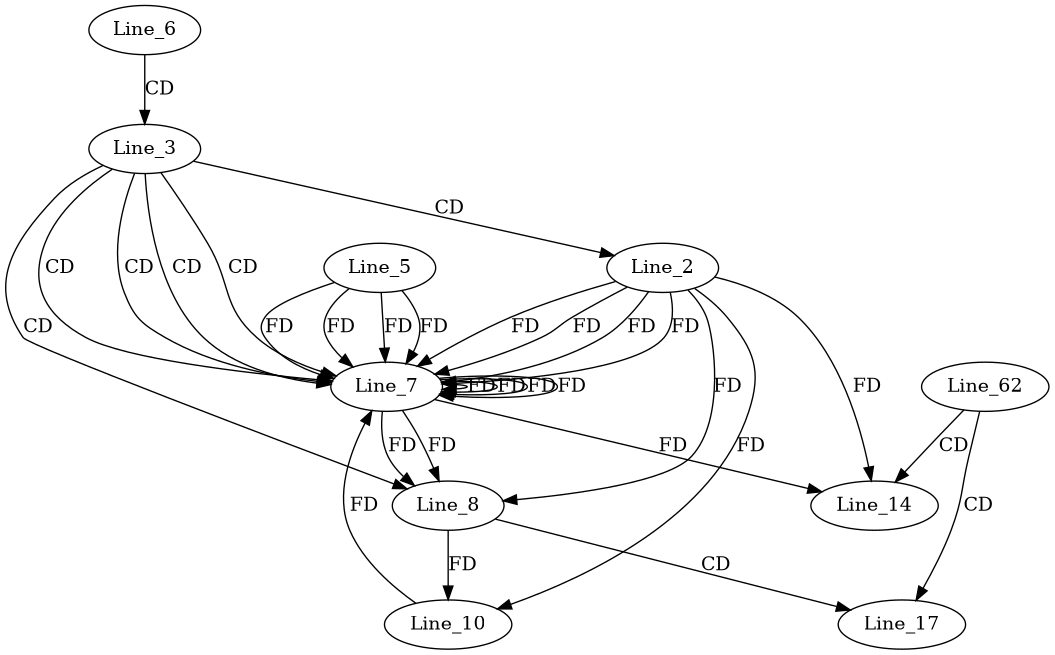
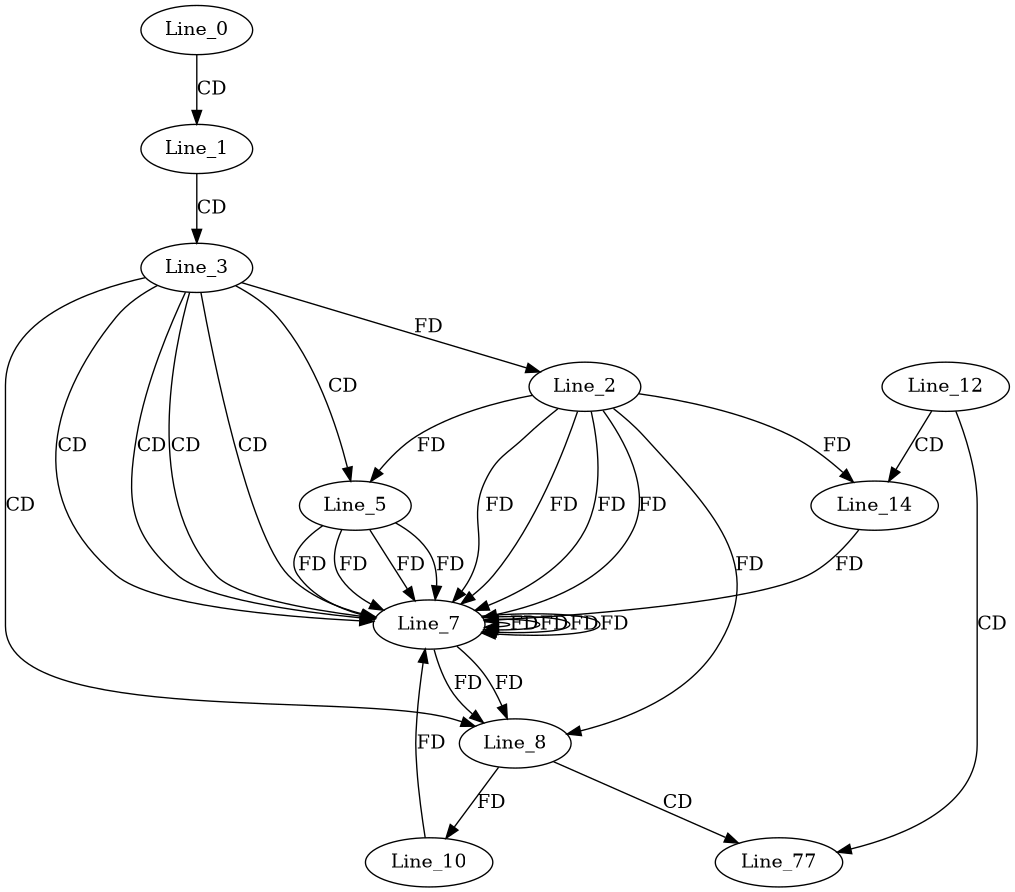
(145, 30) -> (197, 149)
none -> (197, 30)
(450, 208) -> (429, 327)
none -> (309, 365)
(985, 387) -> (946, 387)
(621, 444) -> (689, 603)
(706, 485) -> (449, 420)
(902, 625) -> (779, 862)
